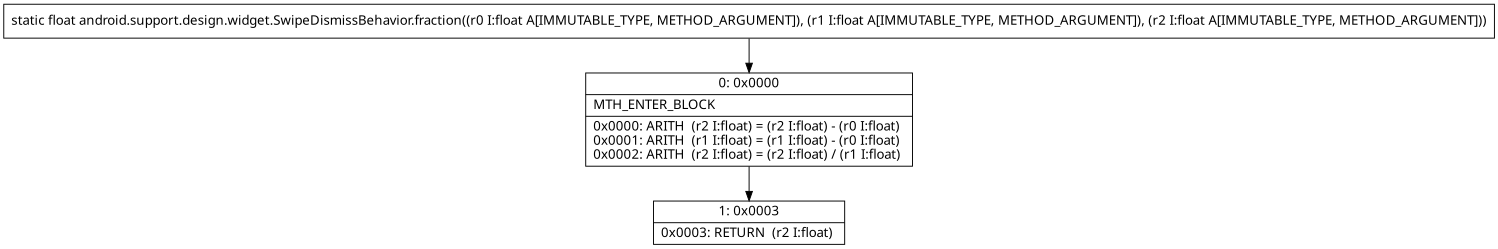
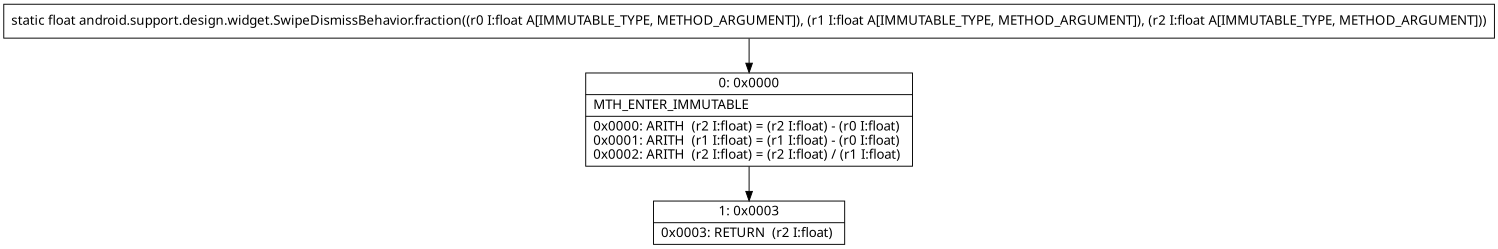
(654, 105) -> (671, 105)
